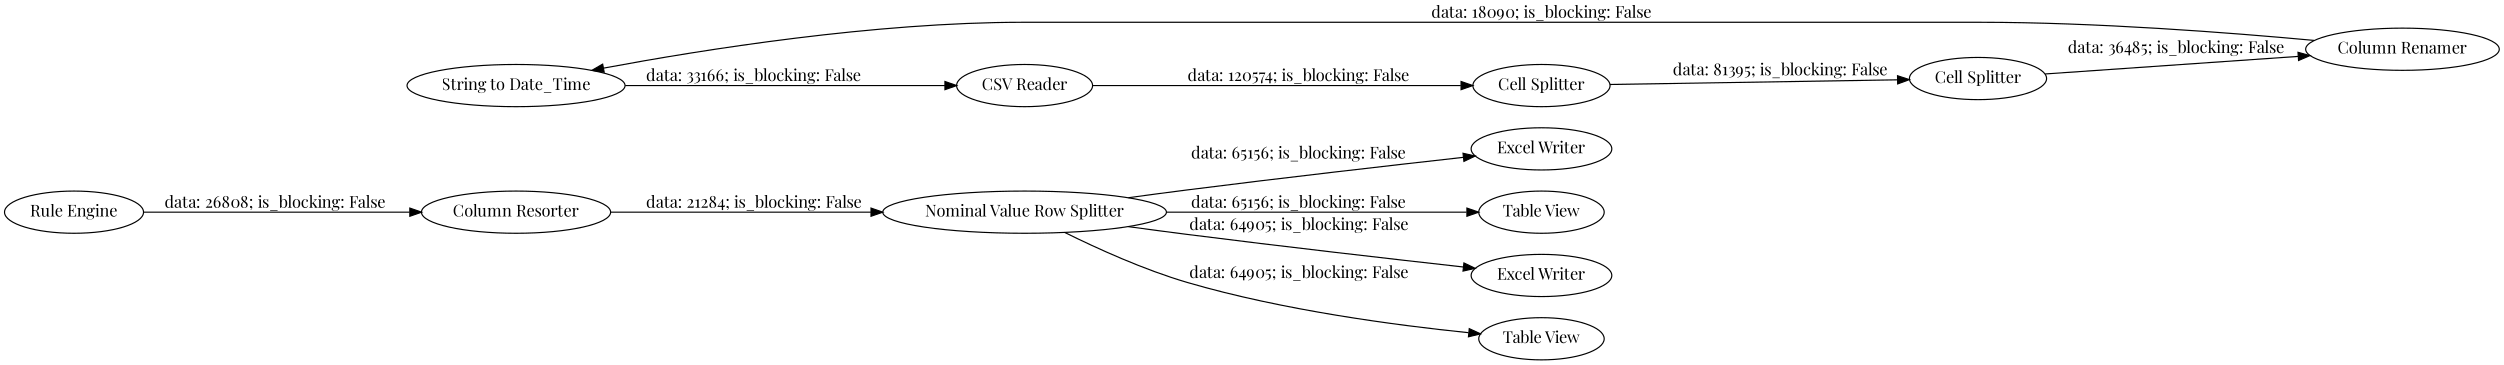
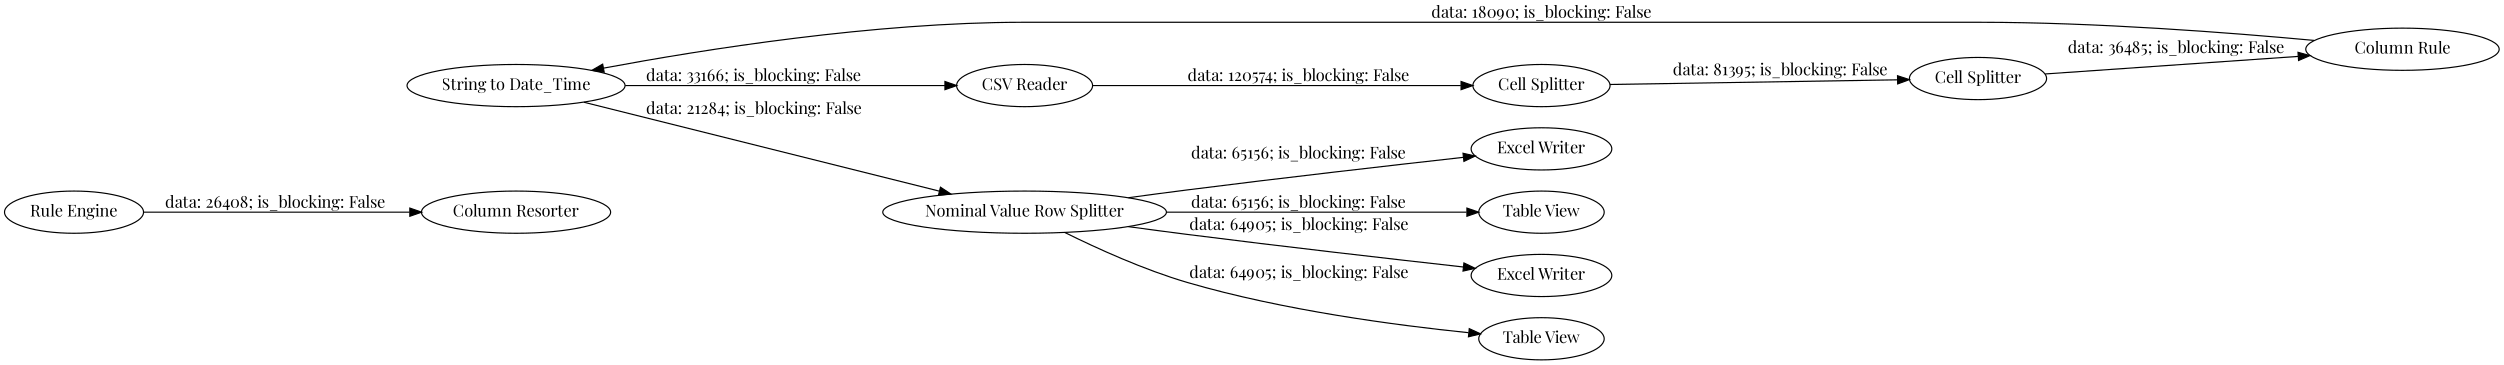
(2402, 49) -> (2402, 49)
(275, 203) -> (275, 203)
(741, 212) -> (762, 147)
